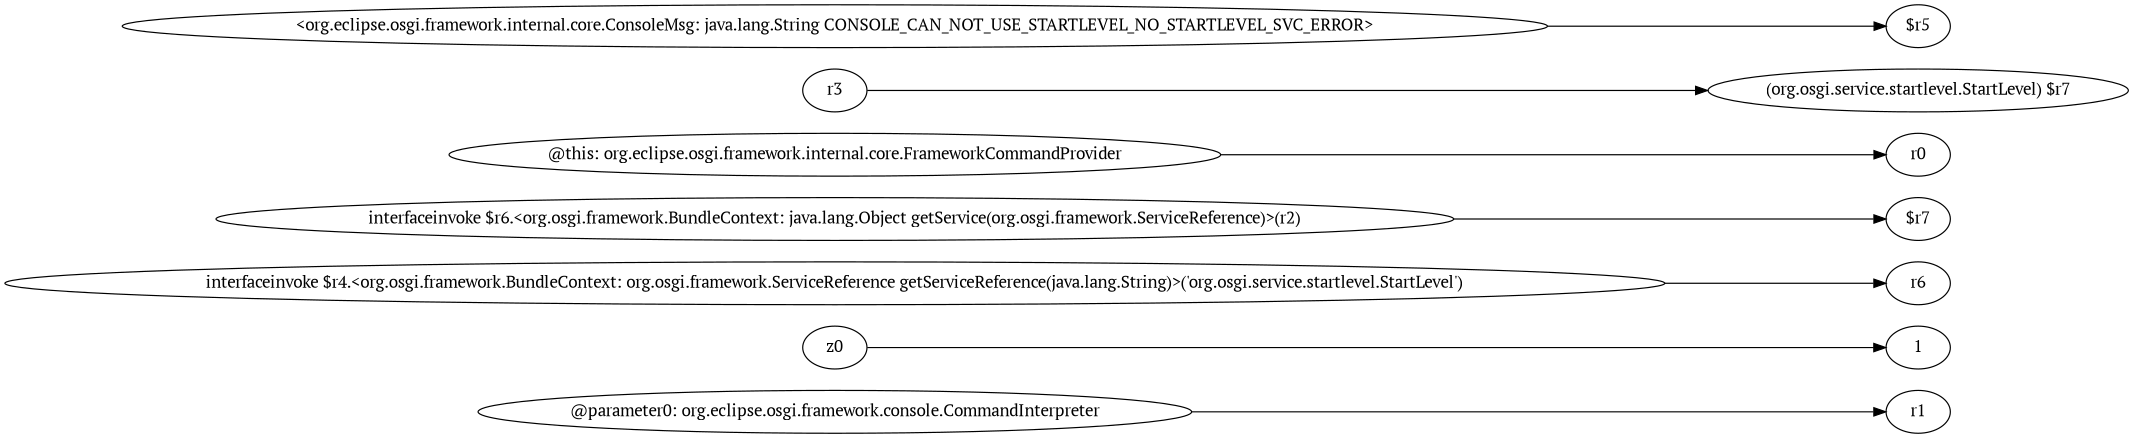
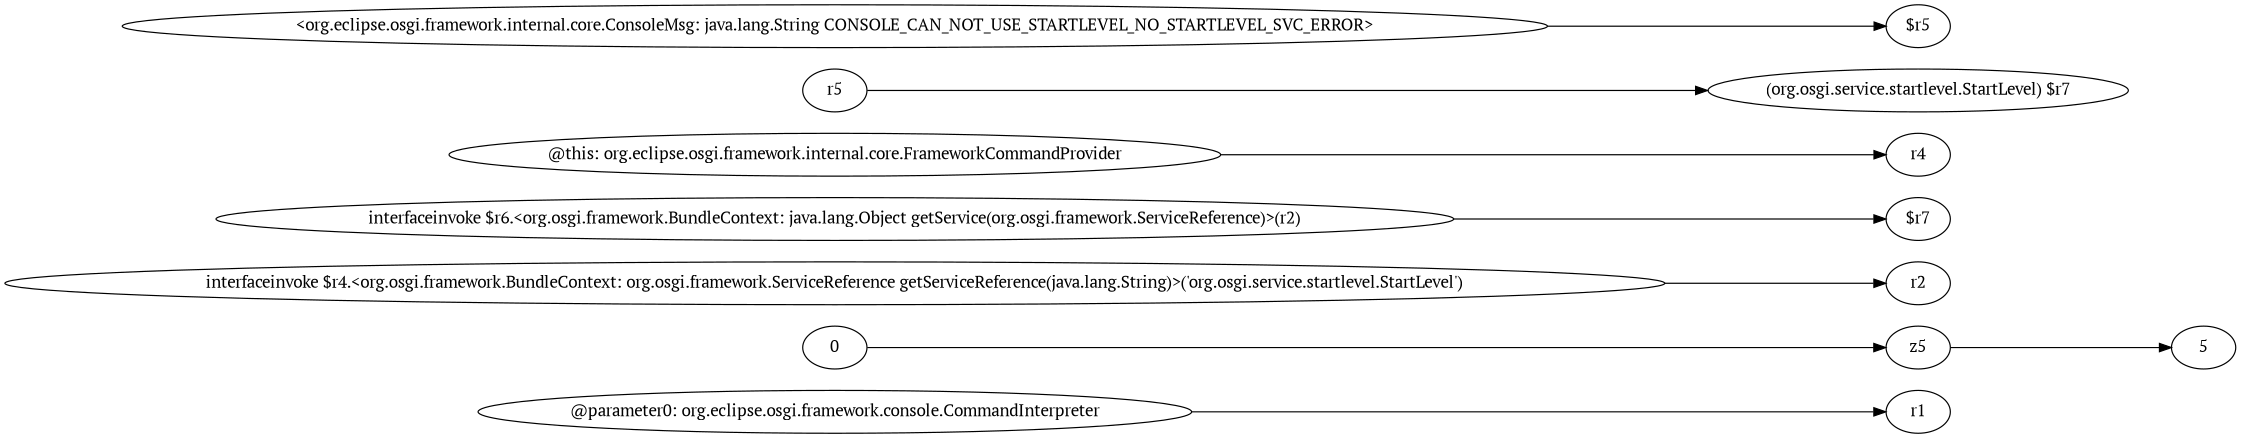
(835, 90) -> (835, 90)
(1918, 155) -> (1918, 155)
(1918, 283) -> (1918, 283)
(835, 348) -> (1918, 348)
none -> (835, 348)
(1918, 348) -> (2204, 348)
